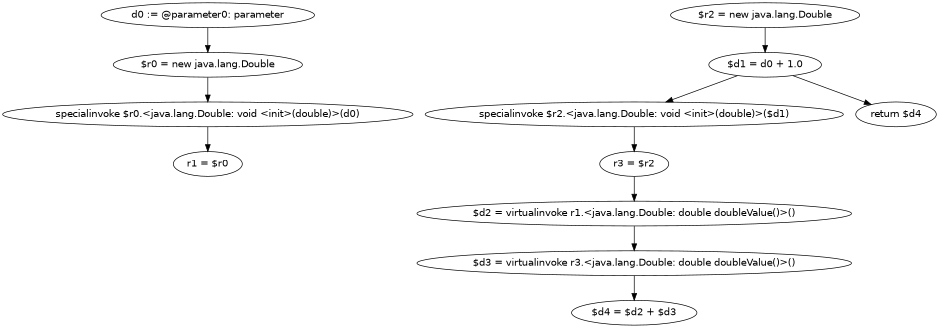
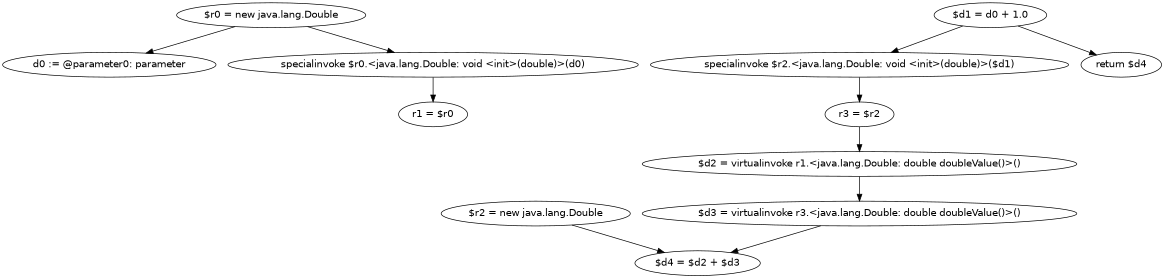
(208, 37) -> (194, 39)
(765, 37) -> (615, 238)
